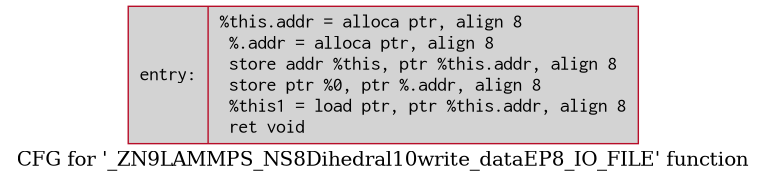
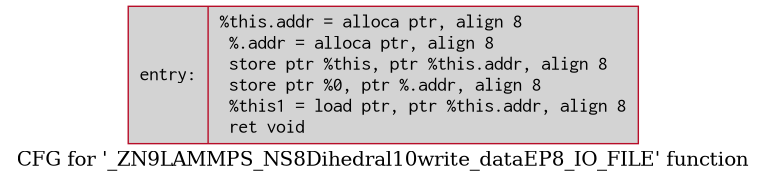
(418, 64) -> (413, 64)
